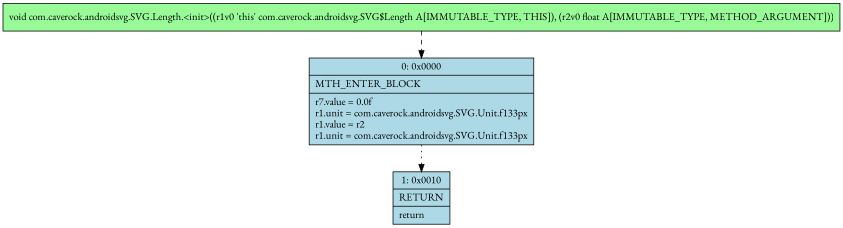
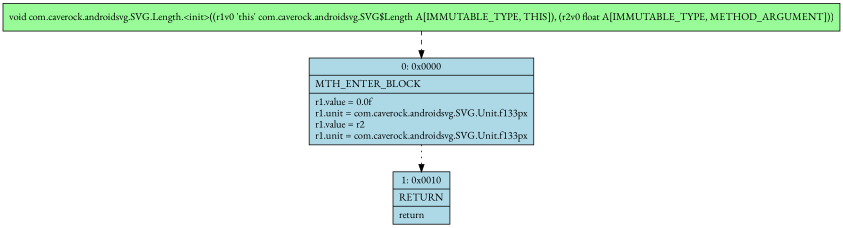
(344, 102) -> (344, 102)
